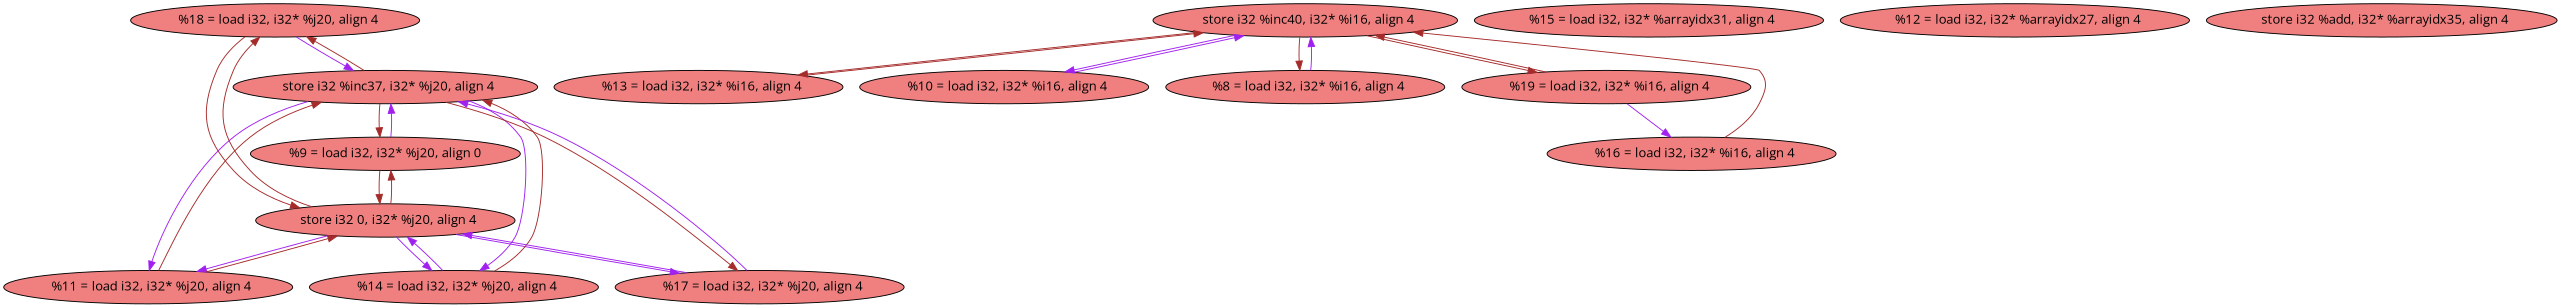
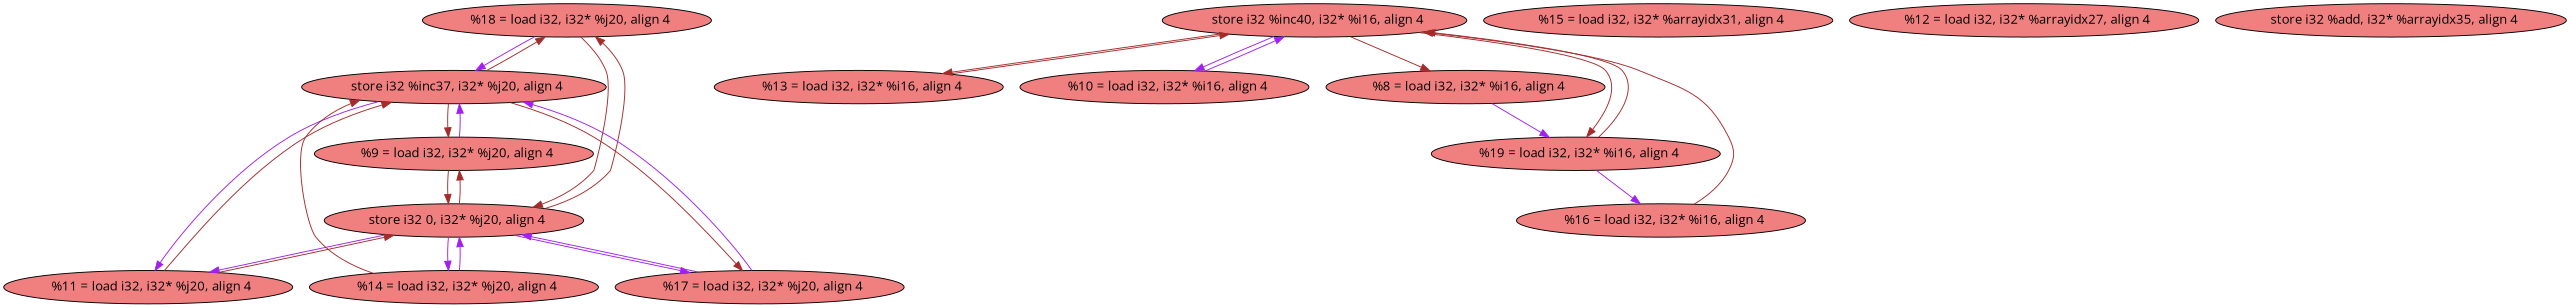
(1311, 58) -> (1517, 118)
(385, 154) -> (454, 154)
(526, 176) -> none
